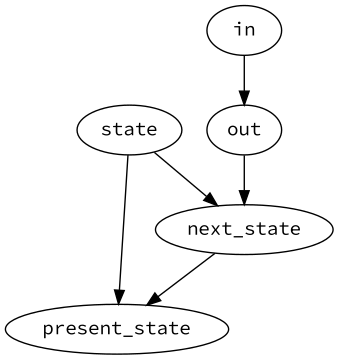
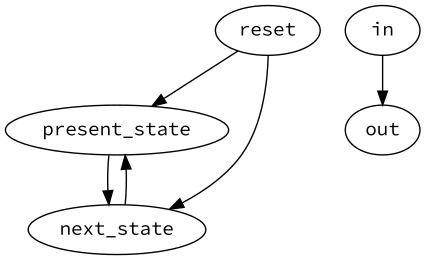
(129, 130) -> (268, 30)
(244, 173) -> (108, 173)
